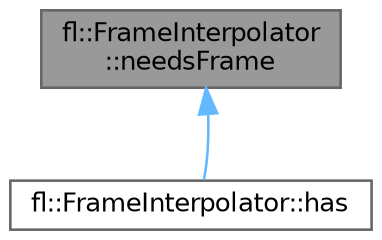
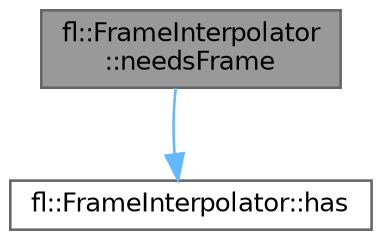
(208, 147) -> (174, 121)
